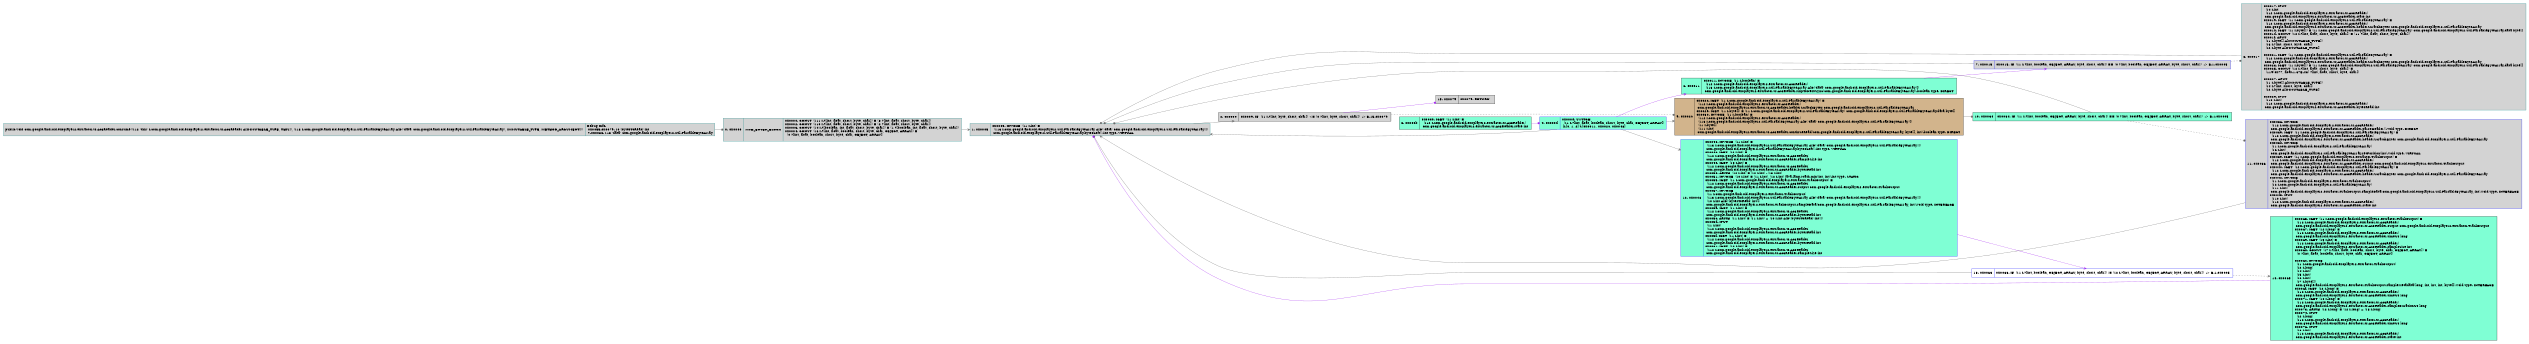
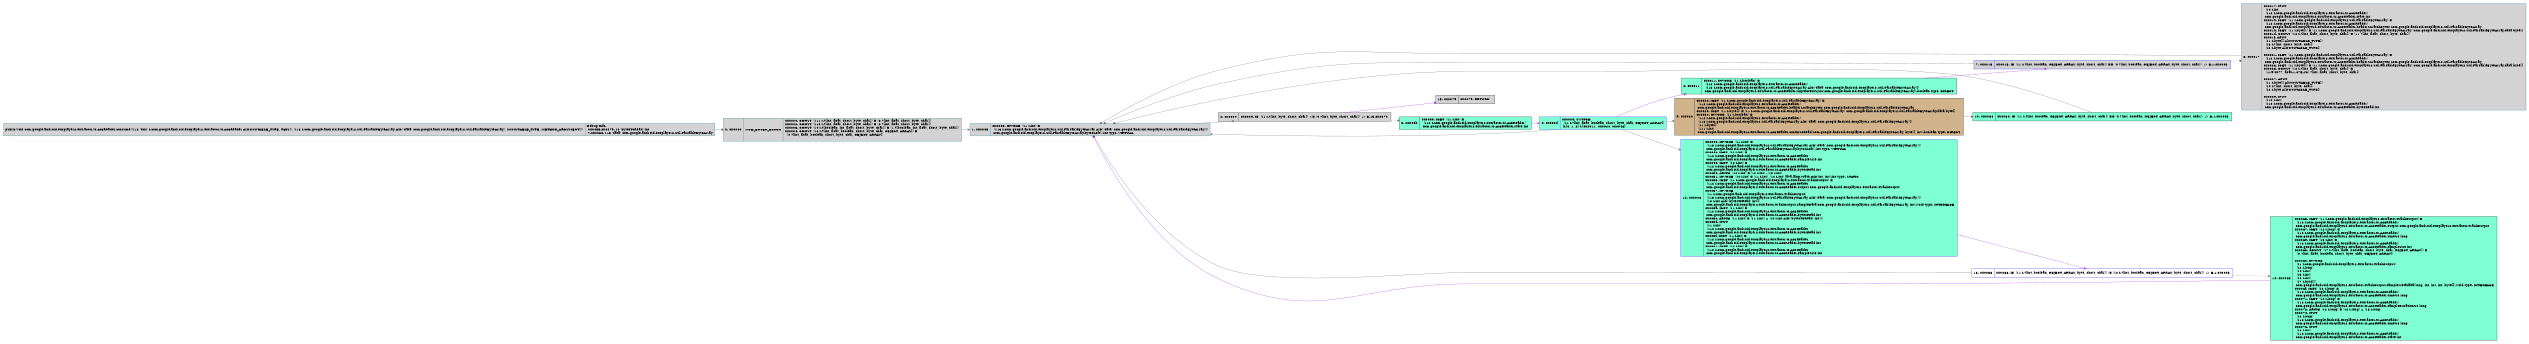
(1532, 114) -> (1394, 120)
(1535, 123) -> (1535, 123)
(2384, 164) -> none
